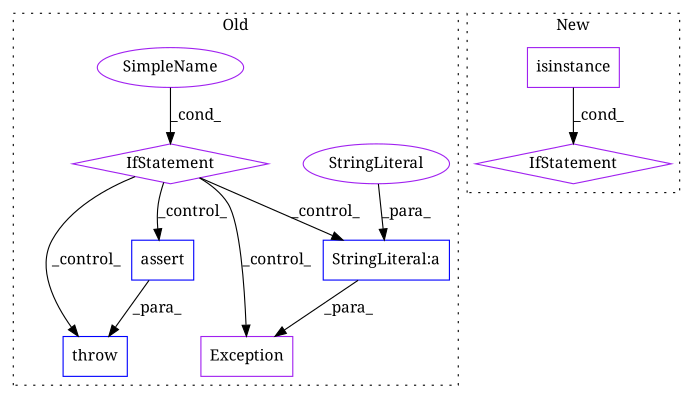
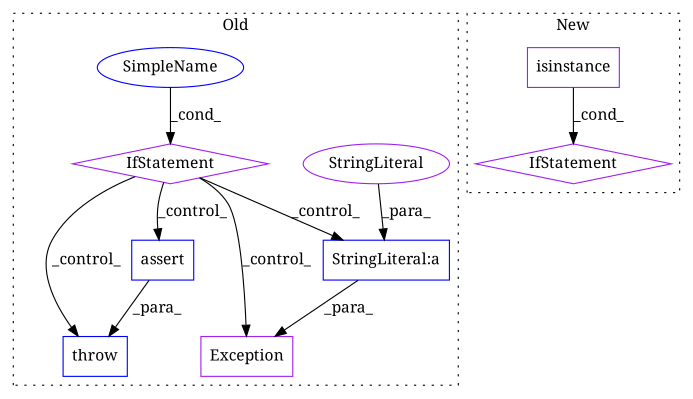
(170, 68) -> (170, 68)
